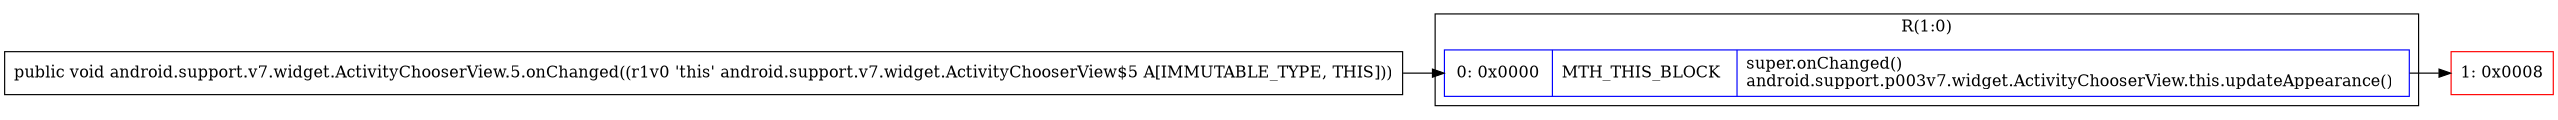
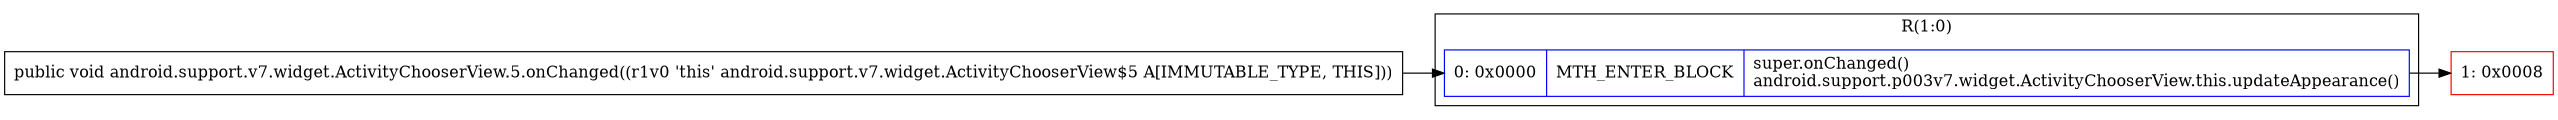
(1641, 73) -> (1645, 73)
